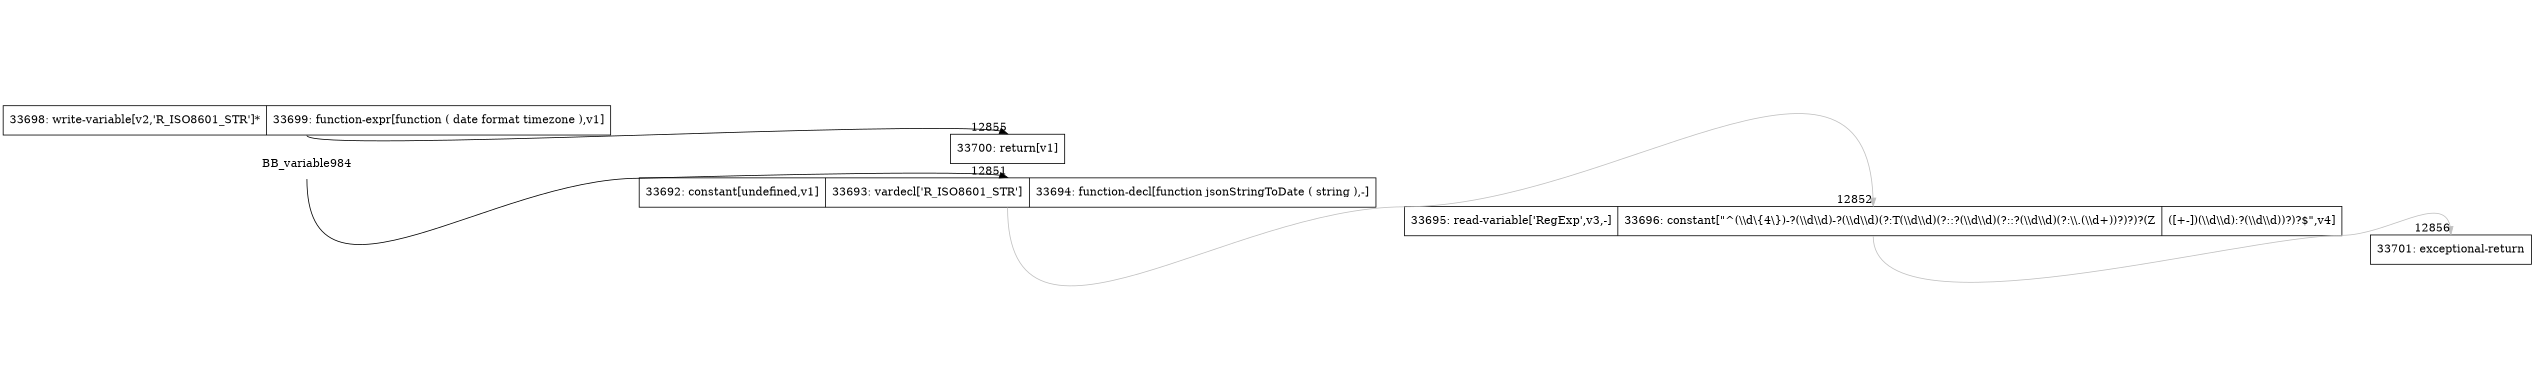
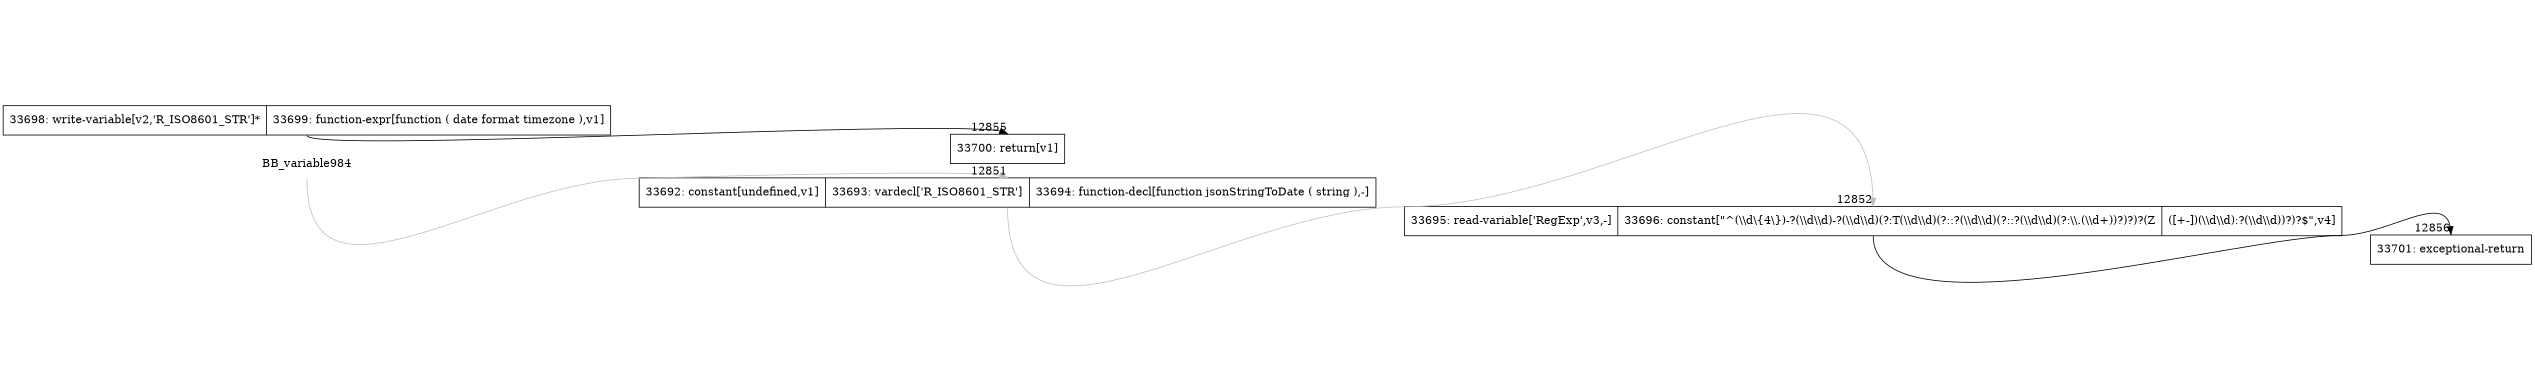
(628, 179) -> (628, 179)
(2157, 262) -> (2157, 262)
